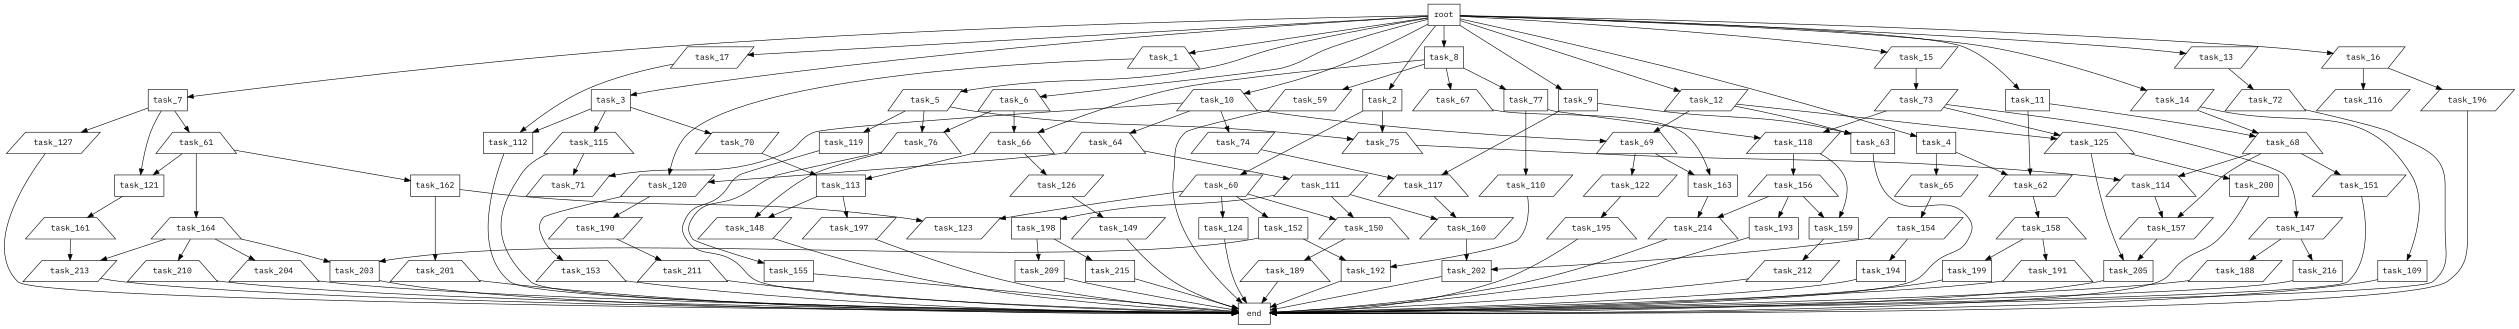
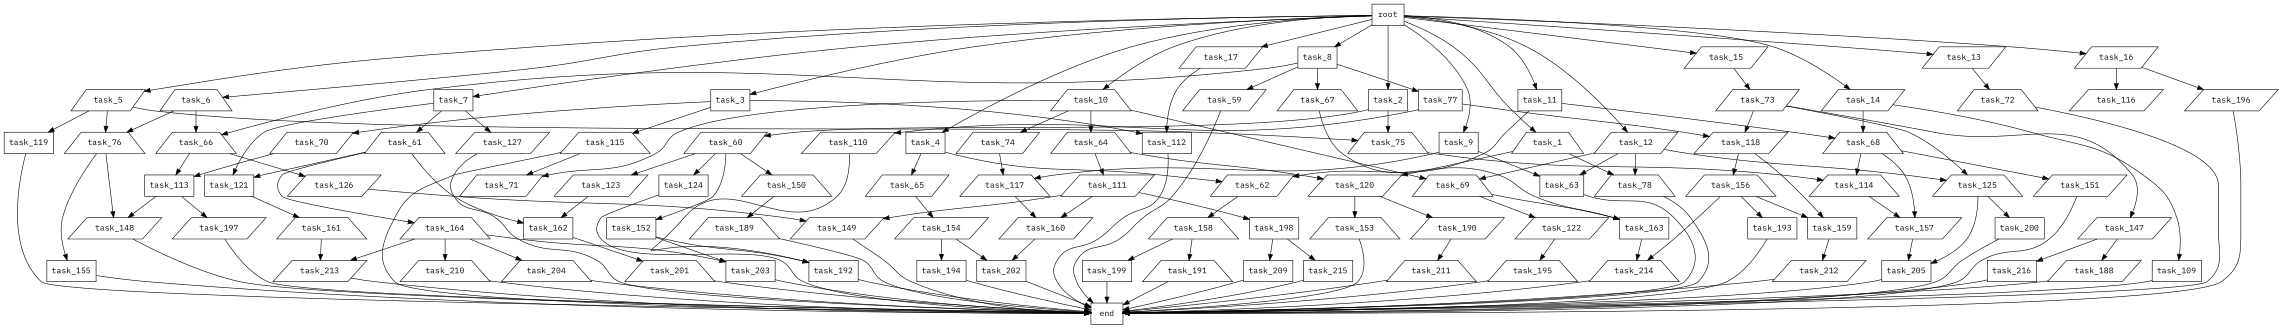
none -> (1635, 186)
(688, 204) -> (575, 206)
(1340, 205) -> (975, 207)
